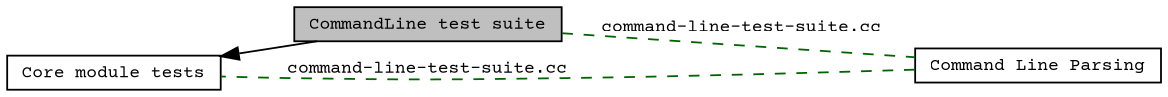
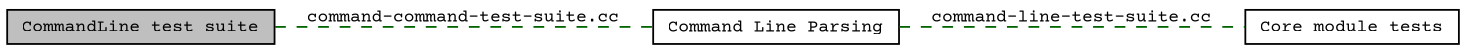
(742, 27) -> (464, 17)
(278, 47) -> none
